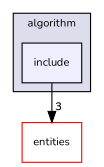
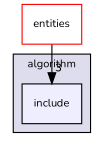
(52, 99) -> (52, 61)
